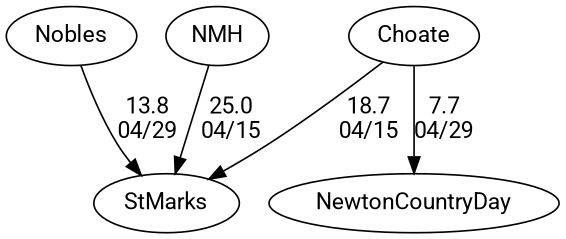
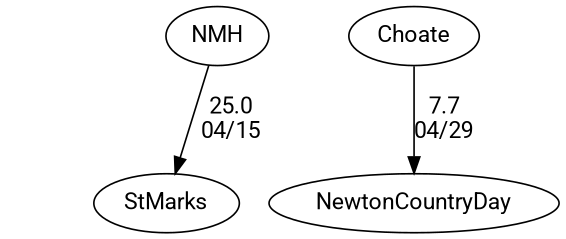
(72, 36) -> none
(305, 119) -> none
